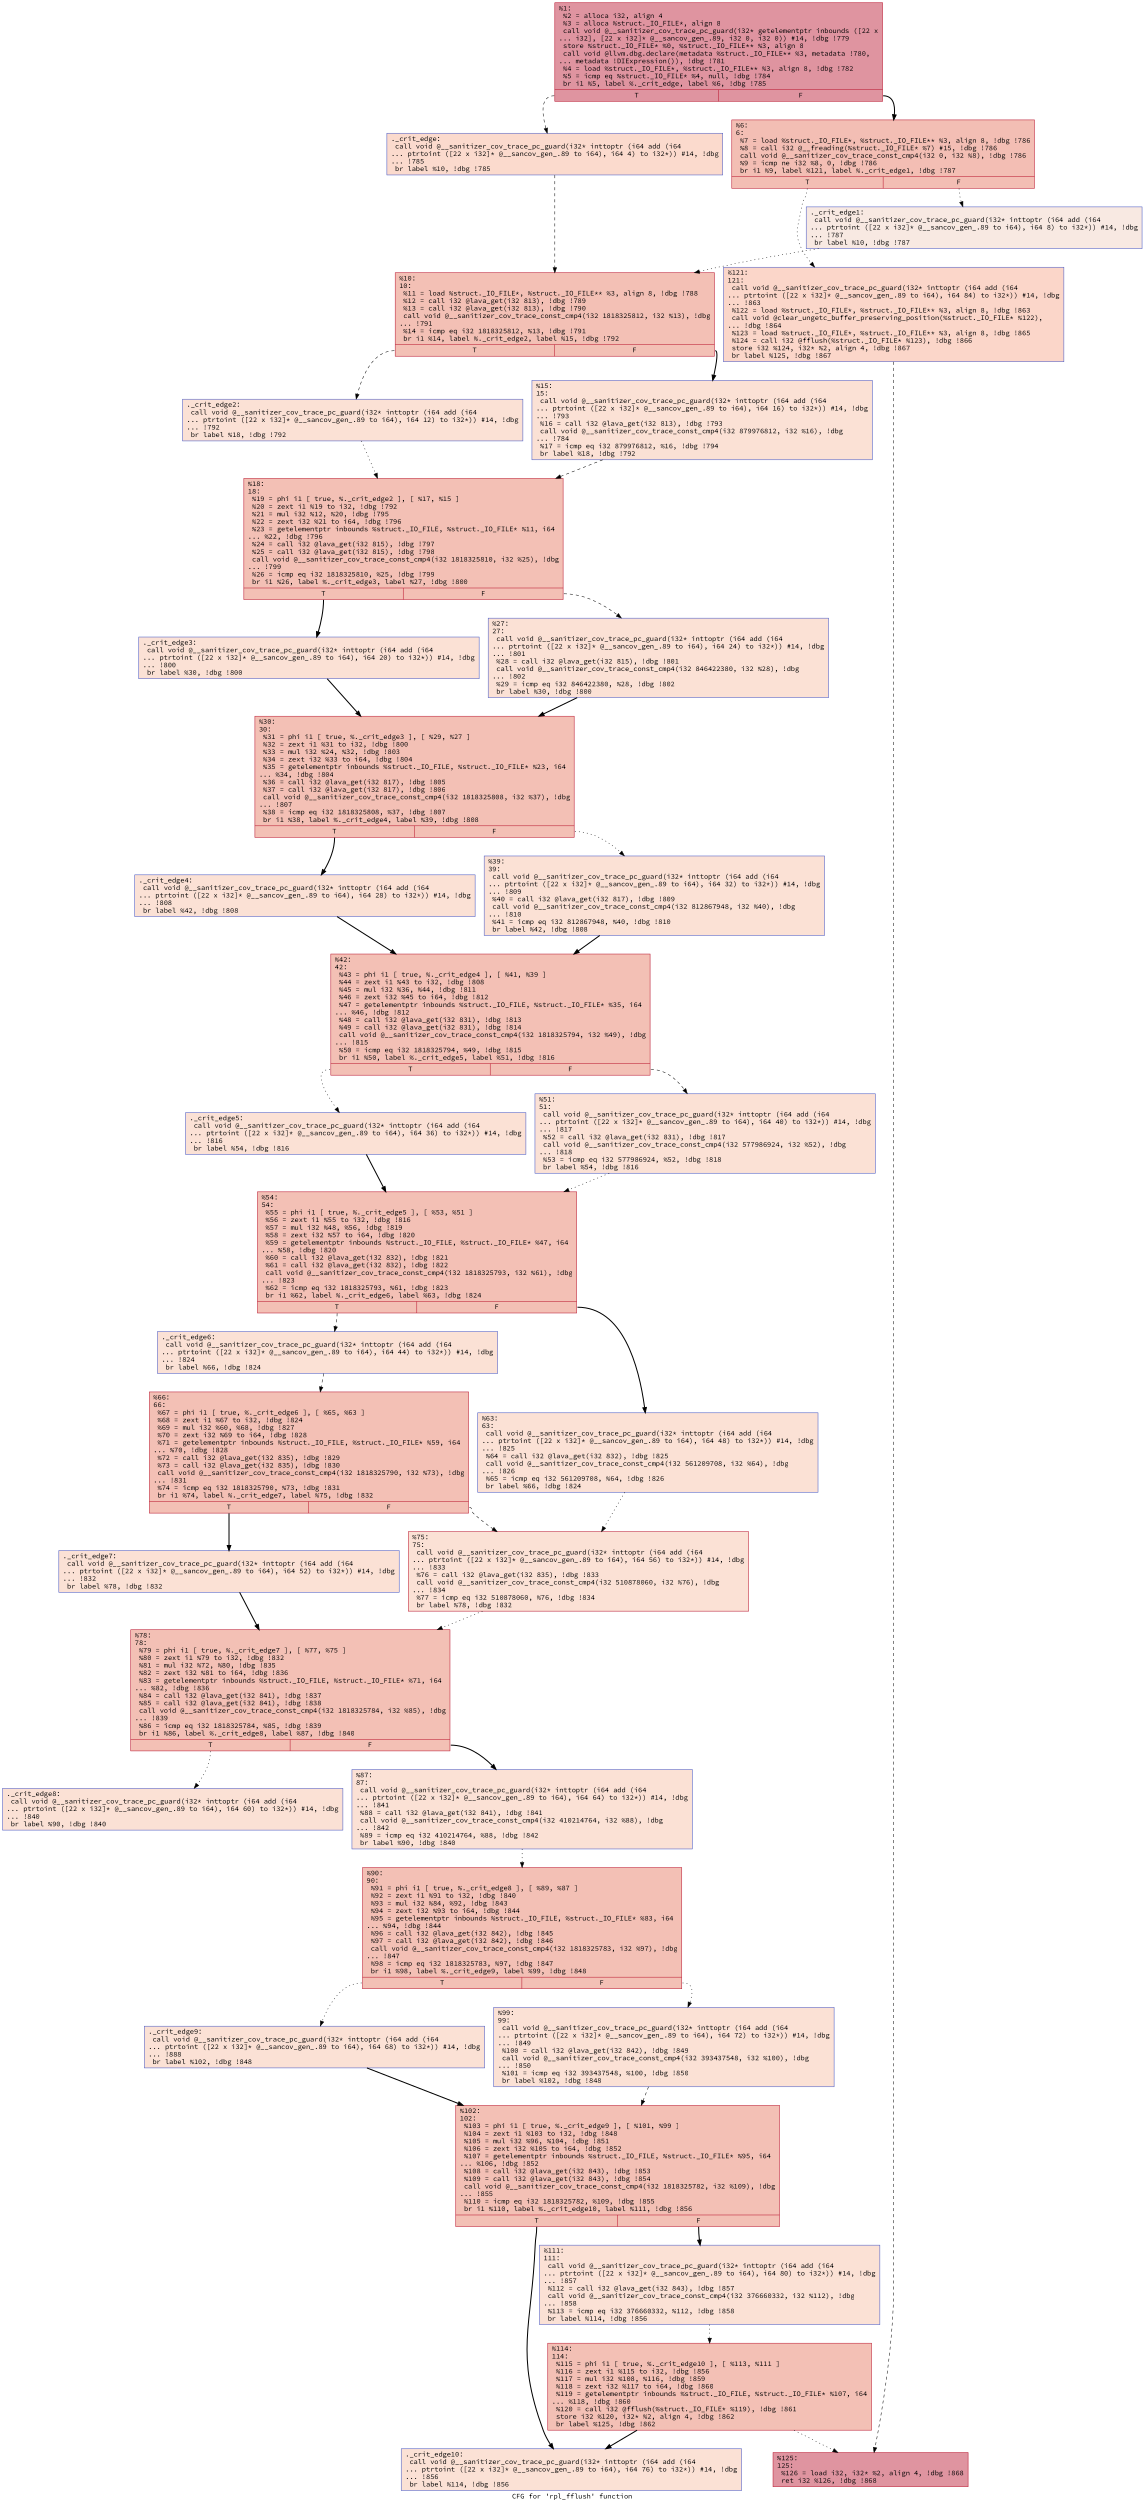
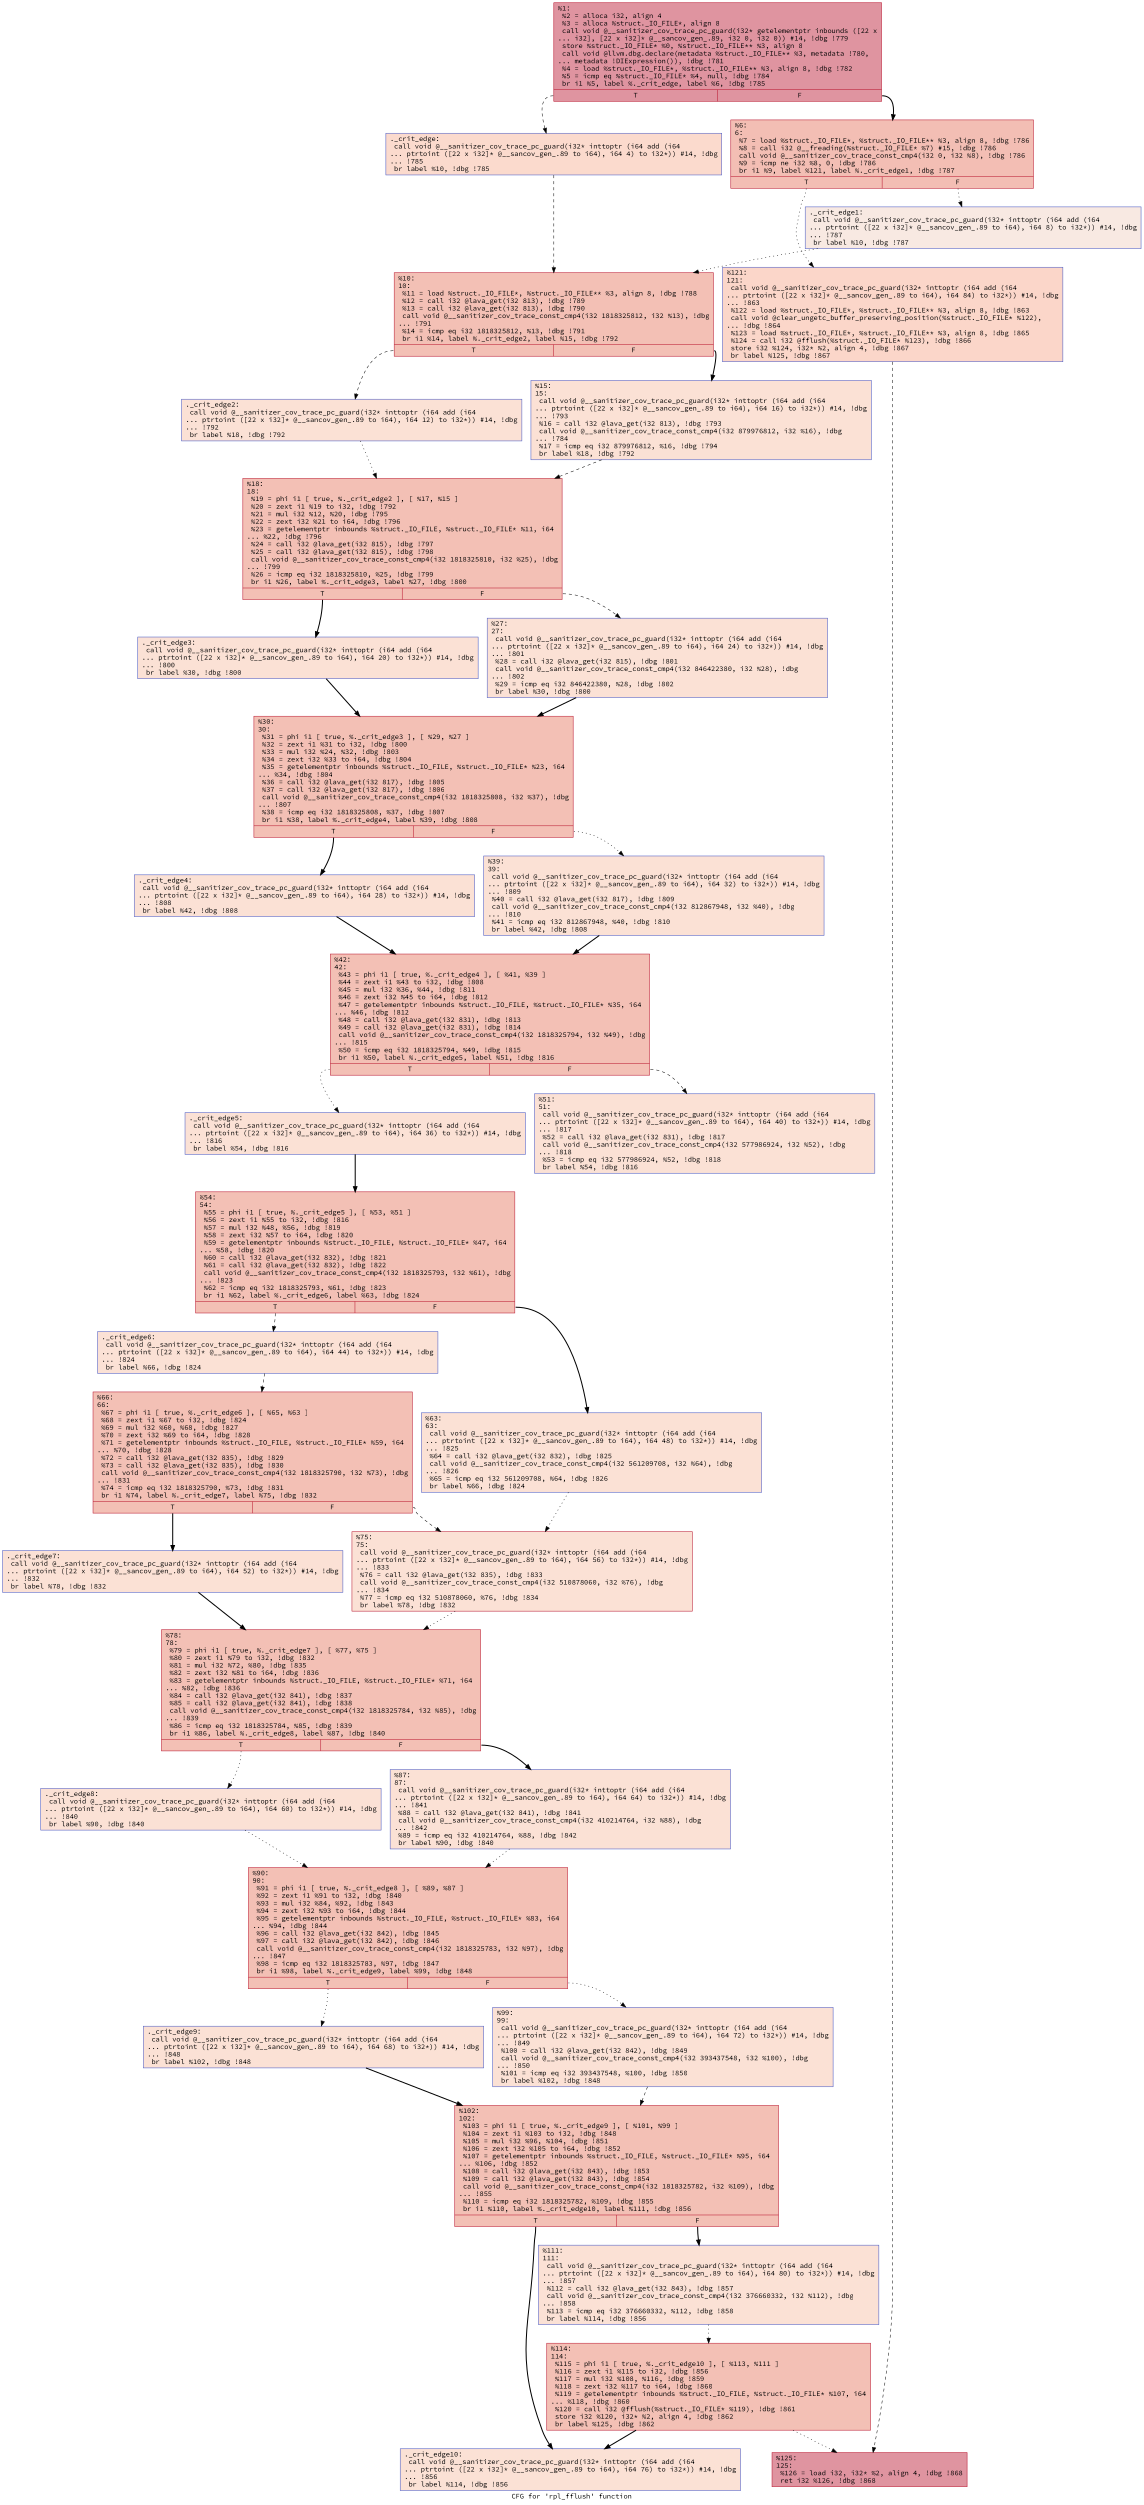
(589, 1182) -> none
none -> (274, 1848)
(165, 2054) -> (164, 2054)
